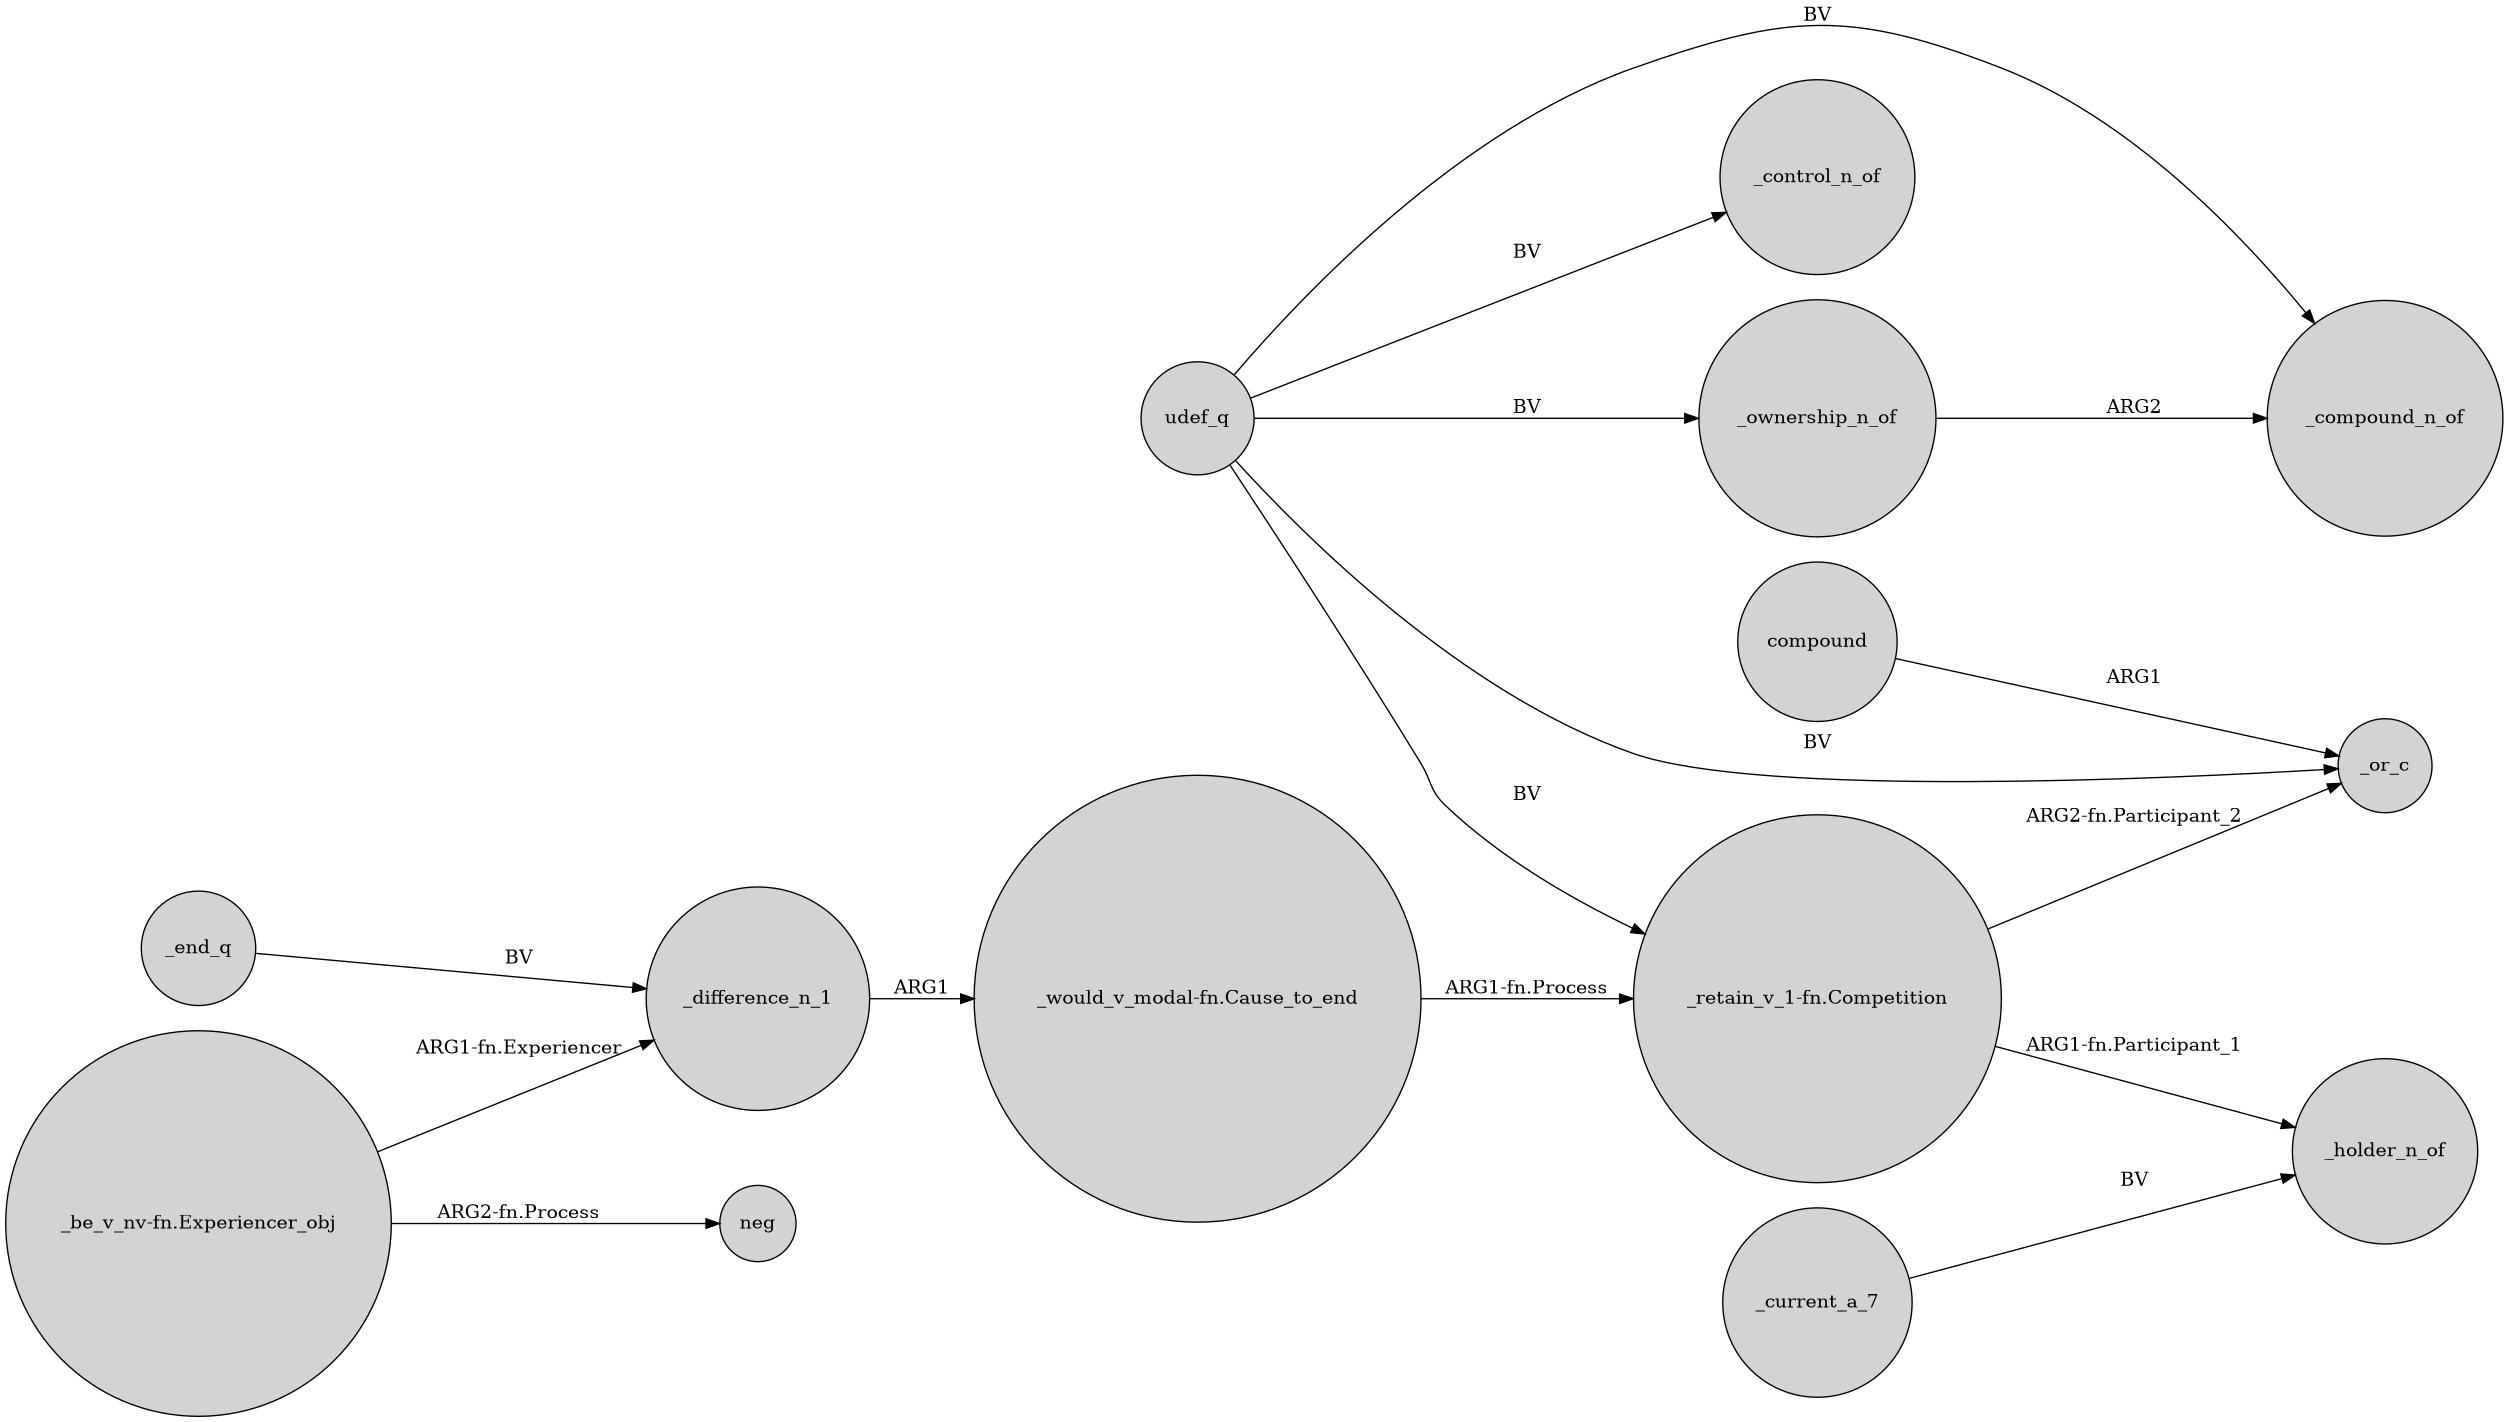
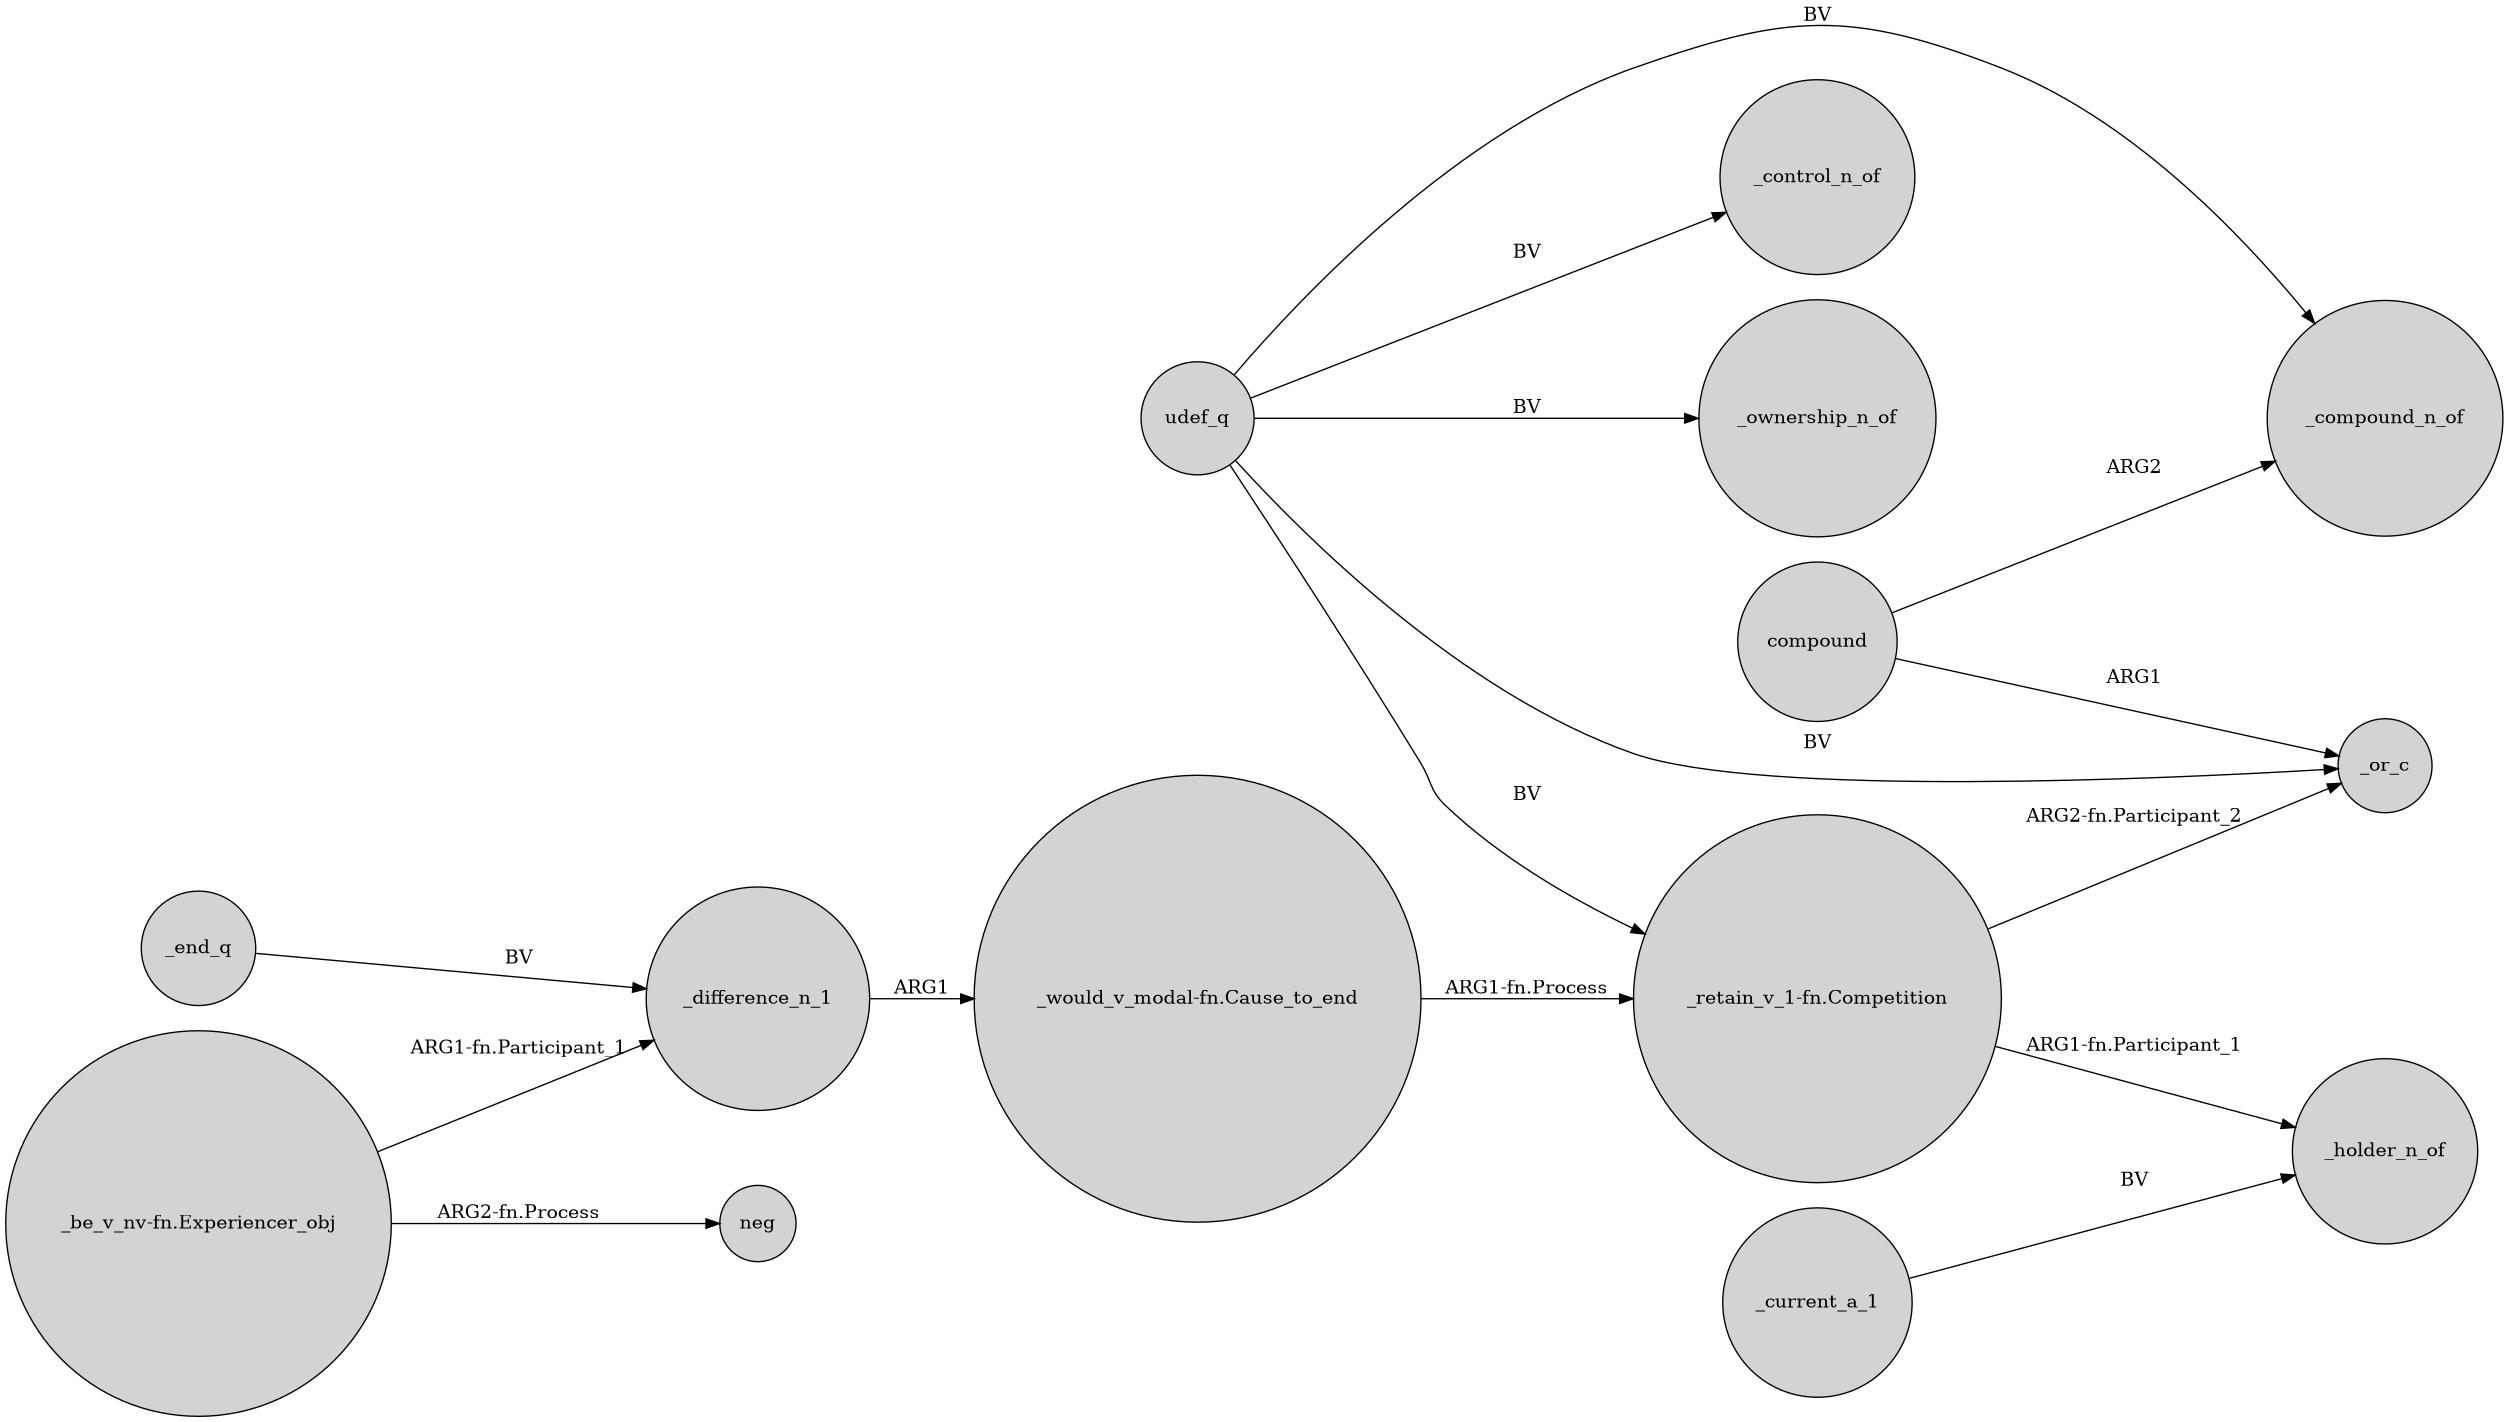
(2095, 418) -> (2077, 540)
(519, 1048) -> (519, 1048)
(1817, 1303) -> (1817, 1303)
